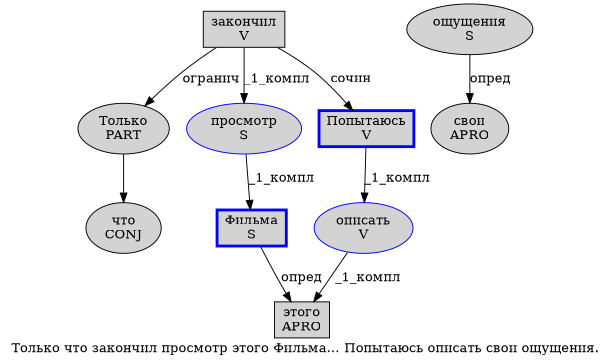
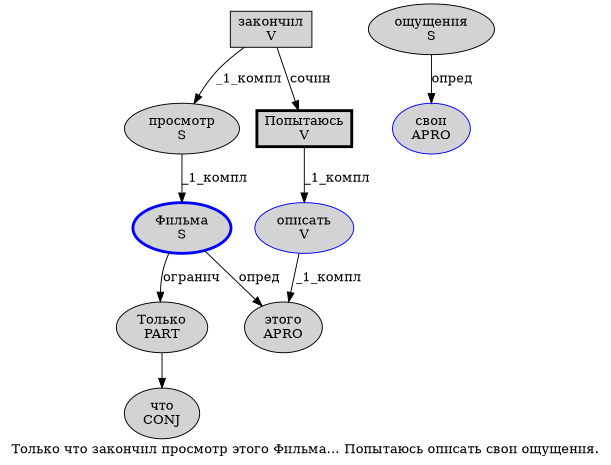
(183, 71) -> (163, 272)
(244, 129) -> (182, 129)
(366, 129) -> (304, 129)
(470, 129) -> (431, 129)
(252, 228) -> (182, 228)
(302, 320) -> (283, 327)
